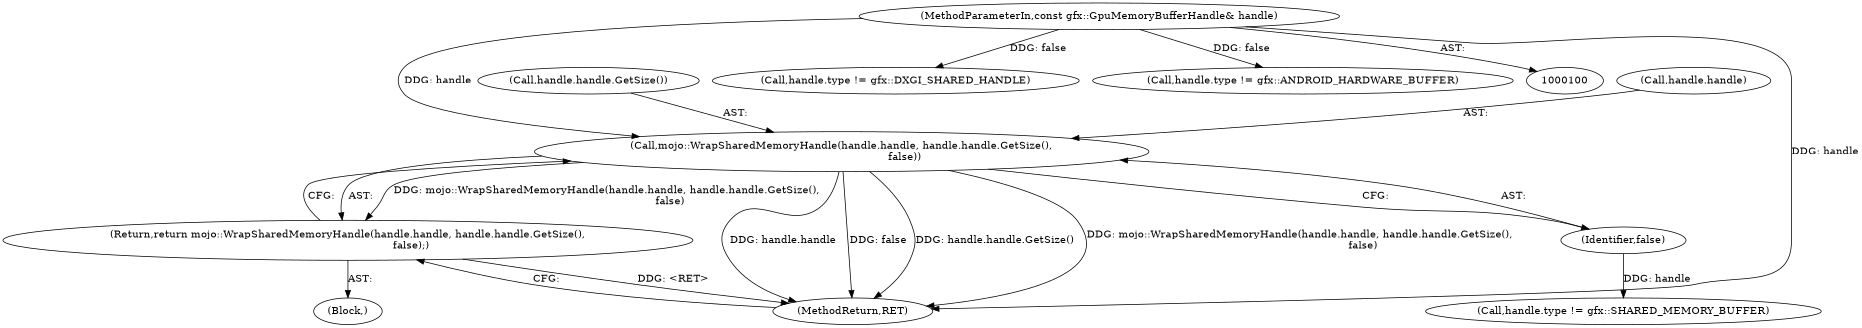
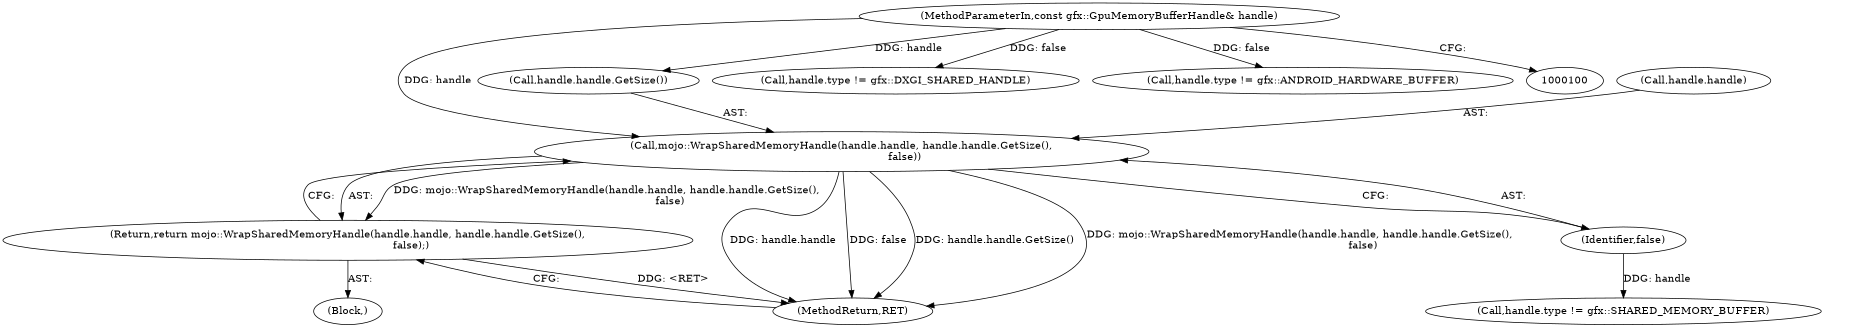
(1455, 48) -> (1455, 48)
(1738, 279) -> (838, 49)
